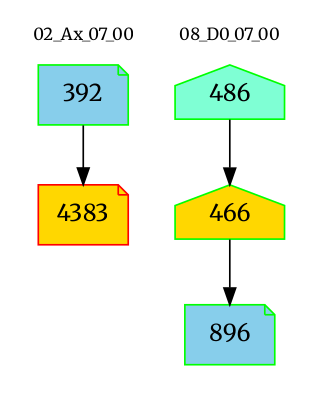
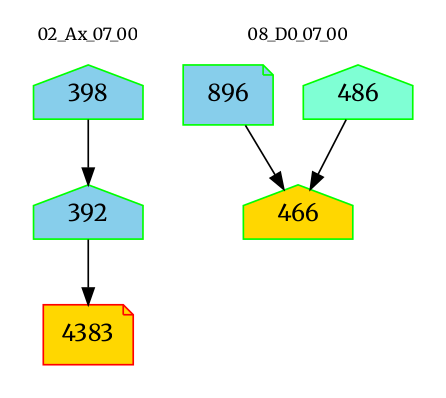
(83, 95) -> (88, 215)
none -> (88, 95)
(230, 264) -> (260, 150)
